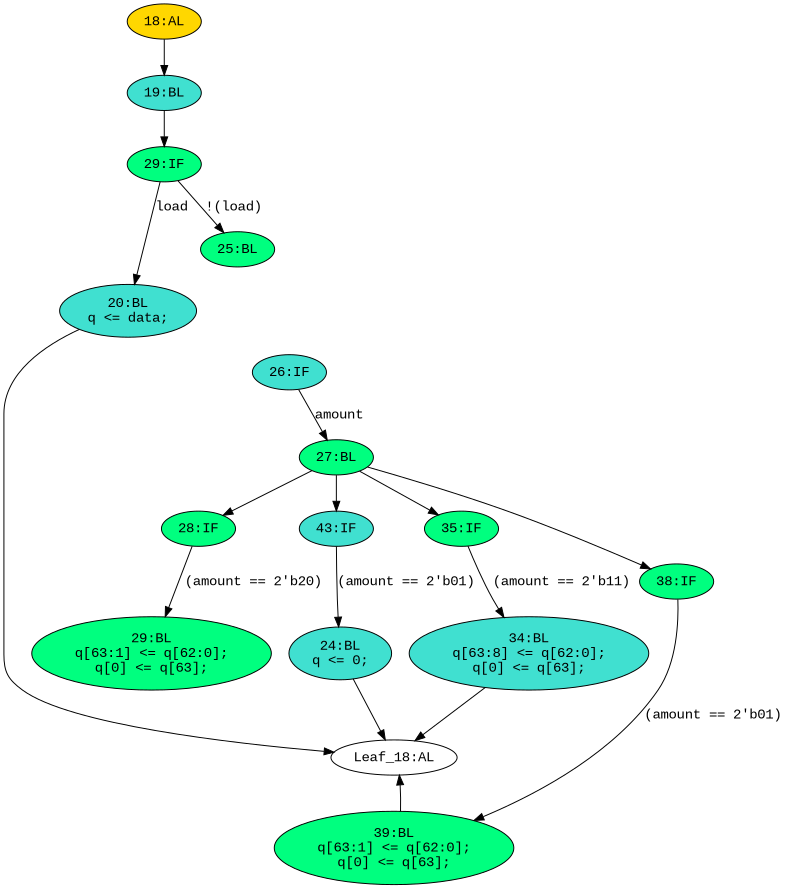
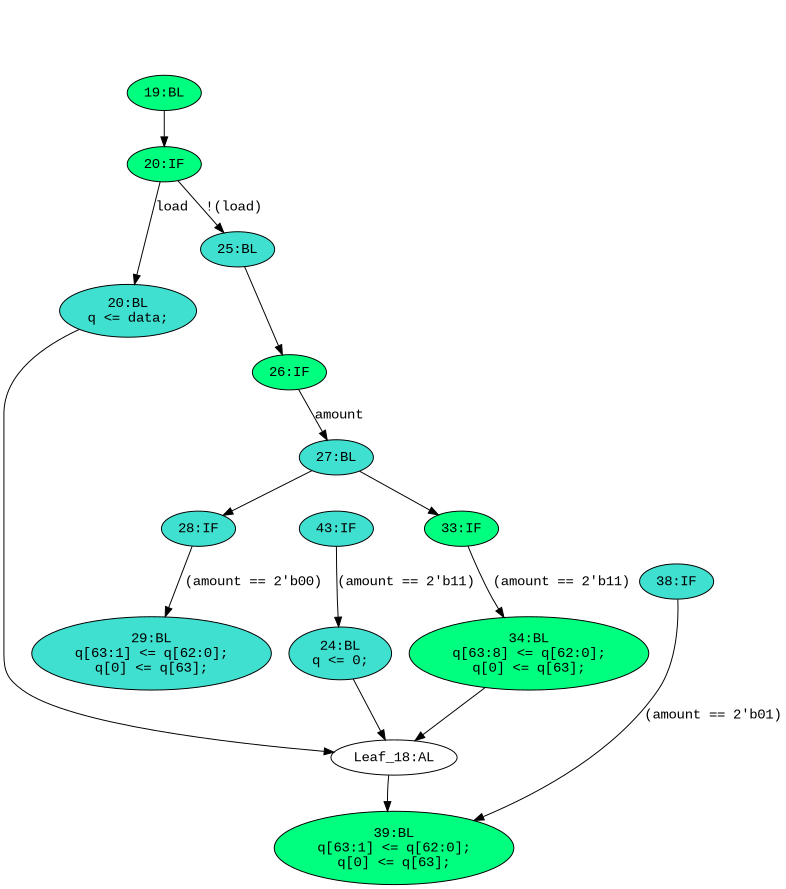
(164, 22) -> none
(164, 93) -> (164, 93)
(164, 164) -> (164, 164)
(238, 249) -> (238, 249)
none -> (262, 306)
(289, 372) -> (289, 372)
(336, 457) -> (336, 457)
(336, 488) -> none
(506, 511) -> none
(198, 529) -> (198, 529)
(462, 529) -> (462, 529)
(254, 582) -> (254, 582)
(406, 582) -> (406, 582)
(677, 582) -> (677, 582)
(152, 653) -> (152, 653)
(529, 653) -> (529, 653)
(401, 798) -> (388, 788)
